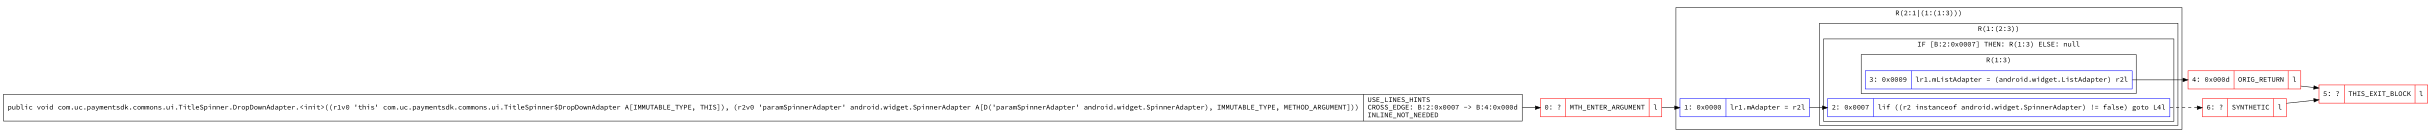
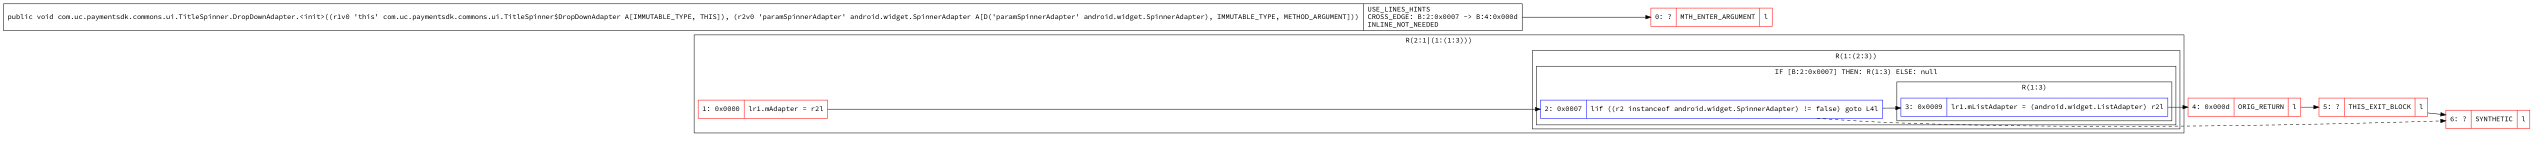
(2300, 102) -> (2434, 114)
(1668, 108) -> none
(1745, 108) -> (763, 109)
none -> (1889, 108)
